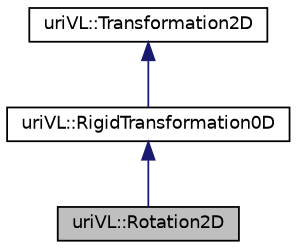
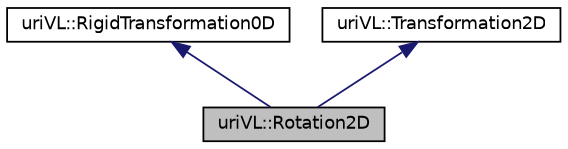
(148, 84) -> (360, 80)
